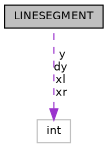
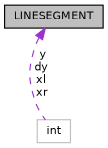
(54, 68) -> (30, 80)
